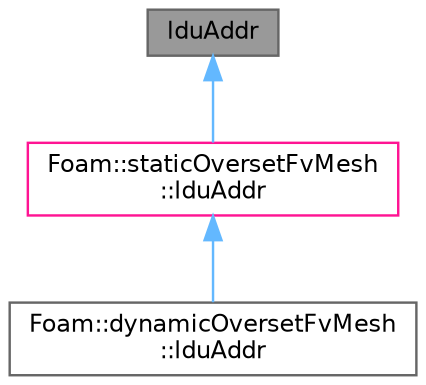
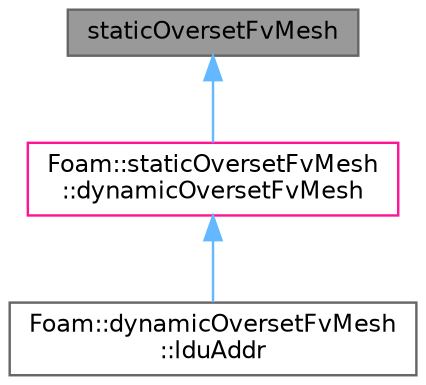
(213, 33) -> (213, 33)
(213, 179) -> (213, 179)
